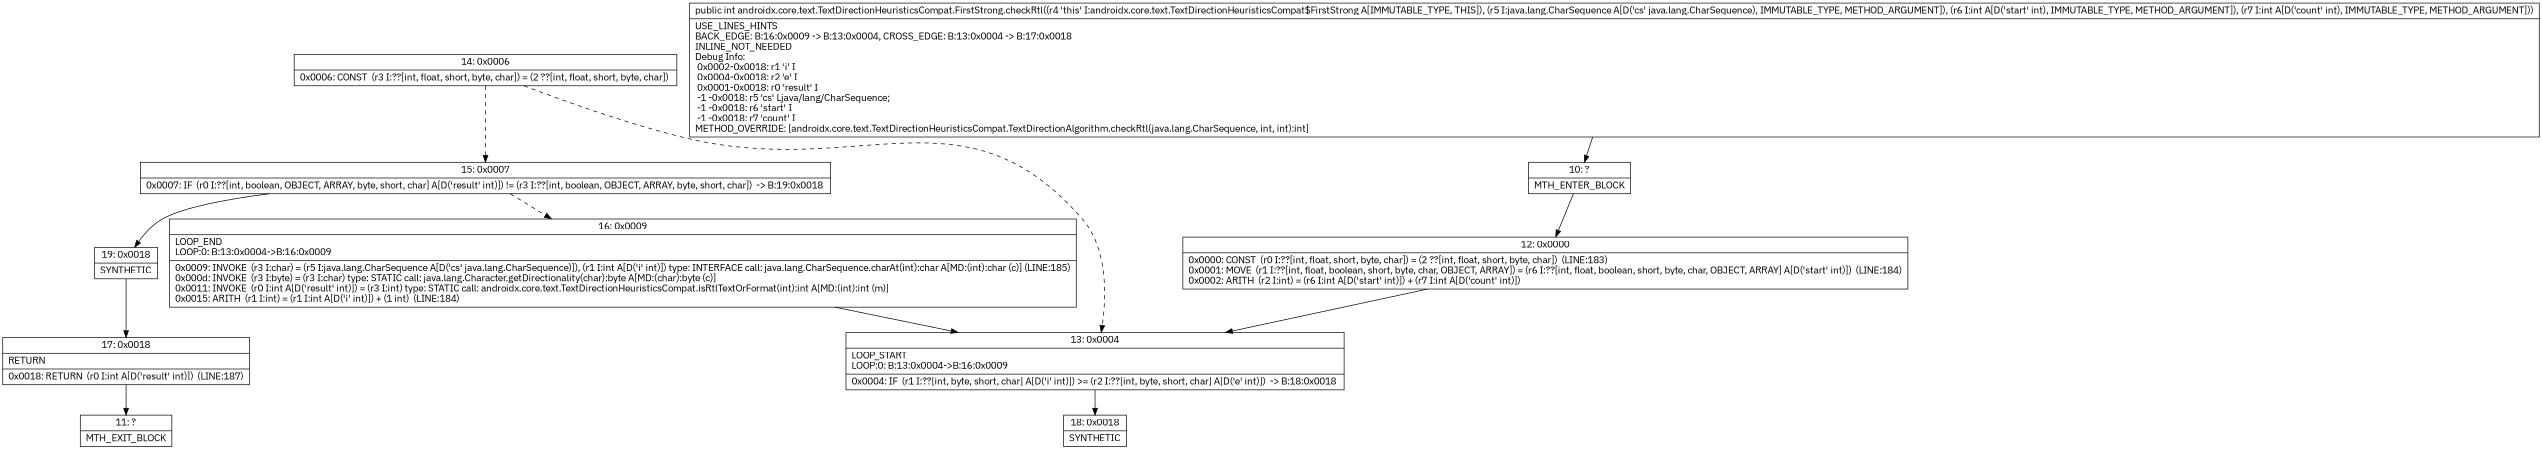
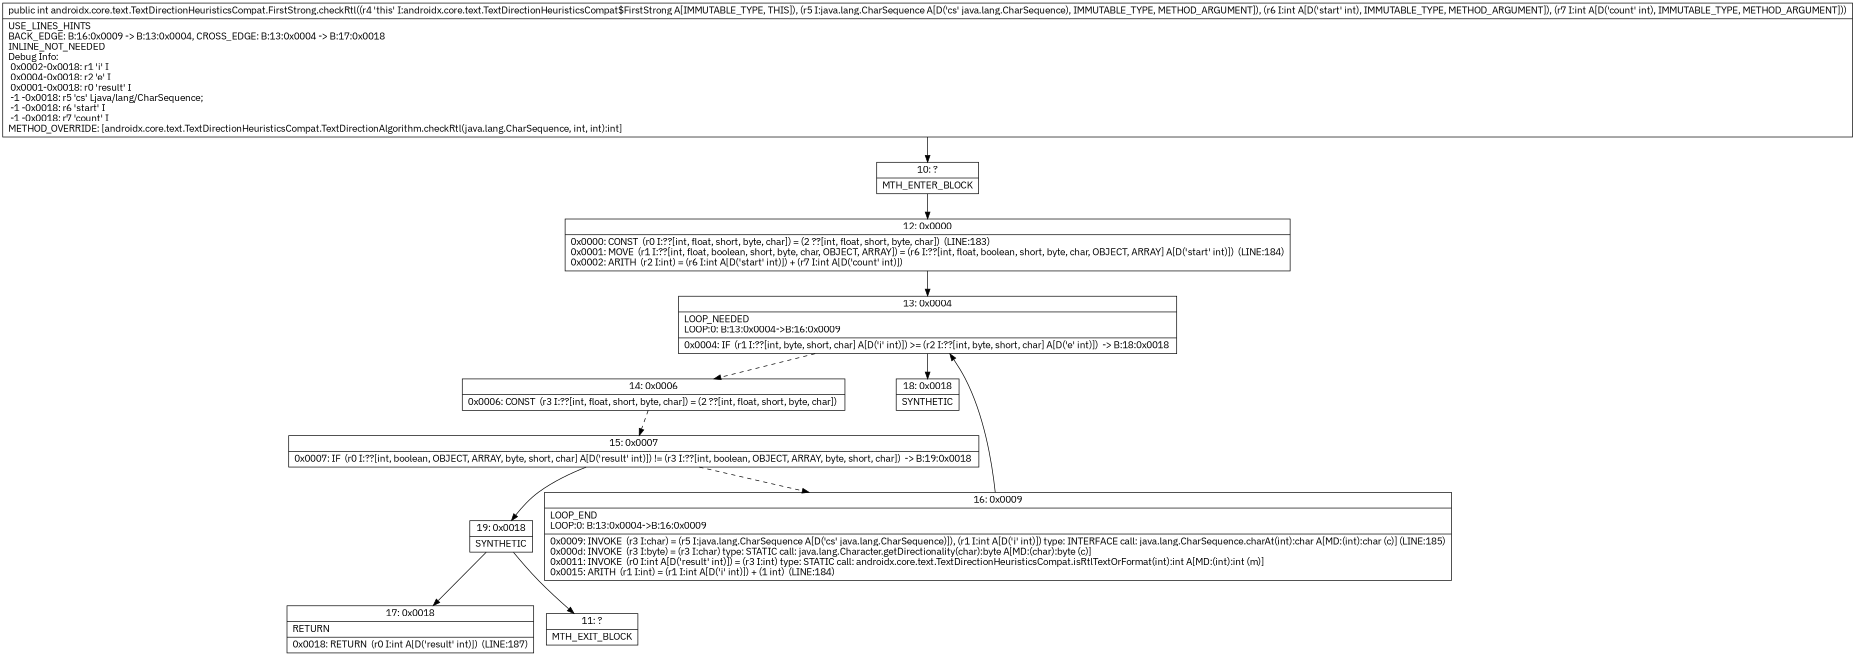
(866, 146) -> (768, 365)
(879, 356) -> (717, 319)
(126, 397) -> (540, 582)
